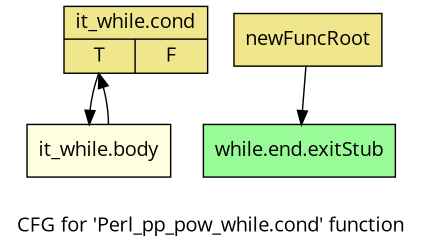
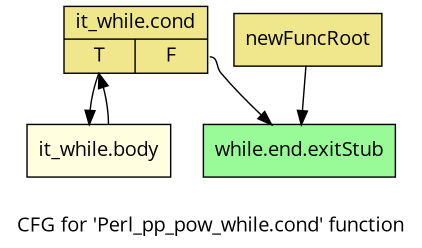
none -> (233, 87)
